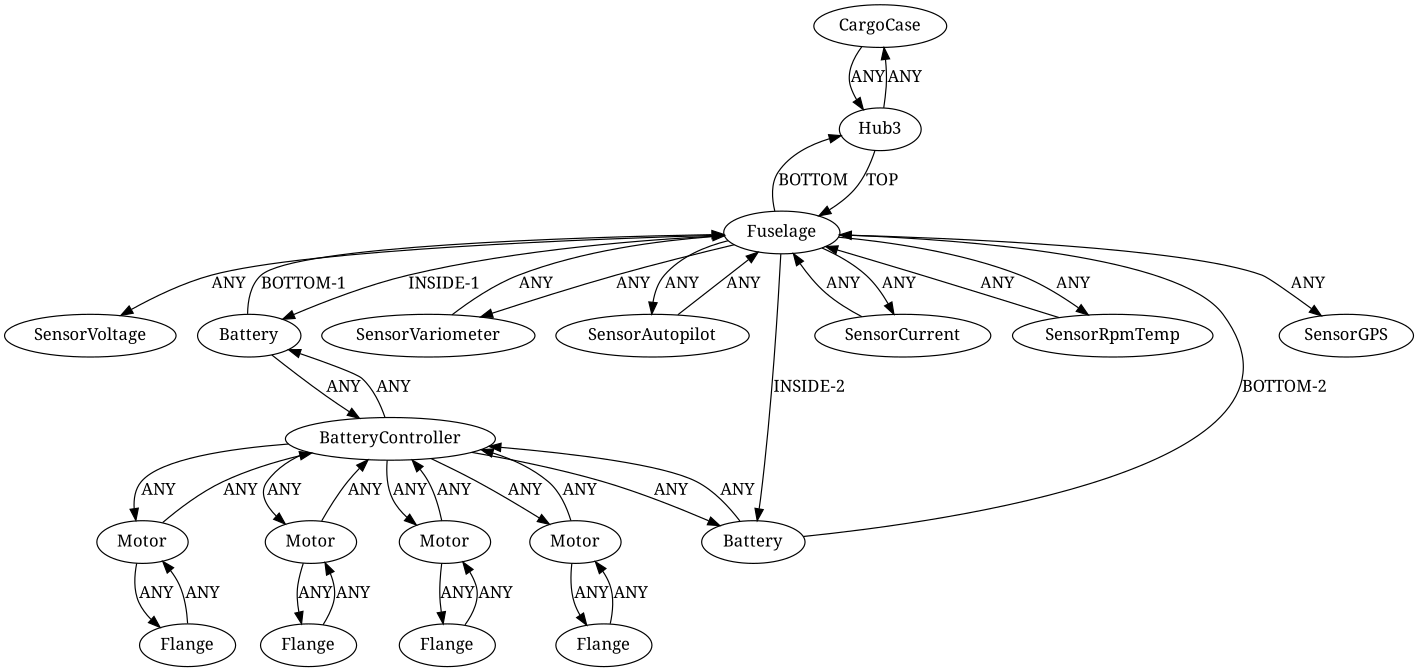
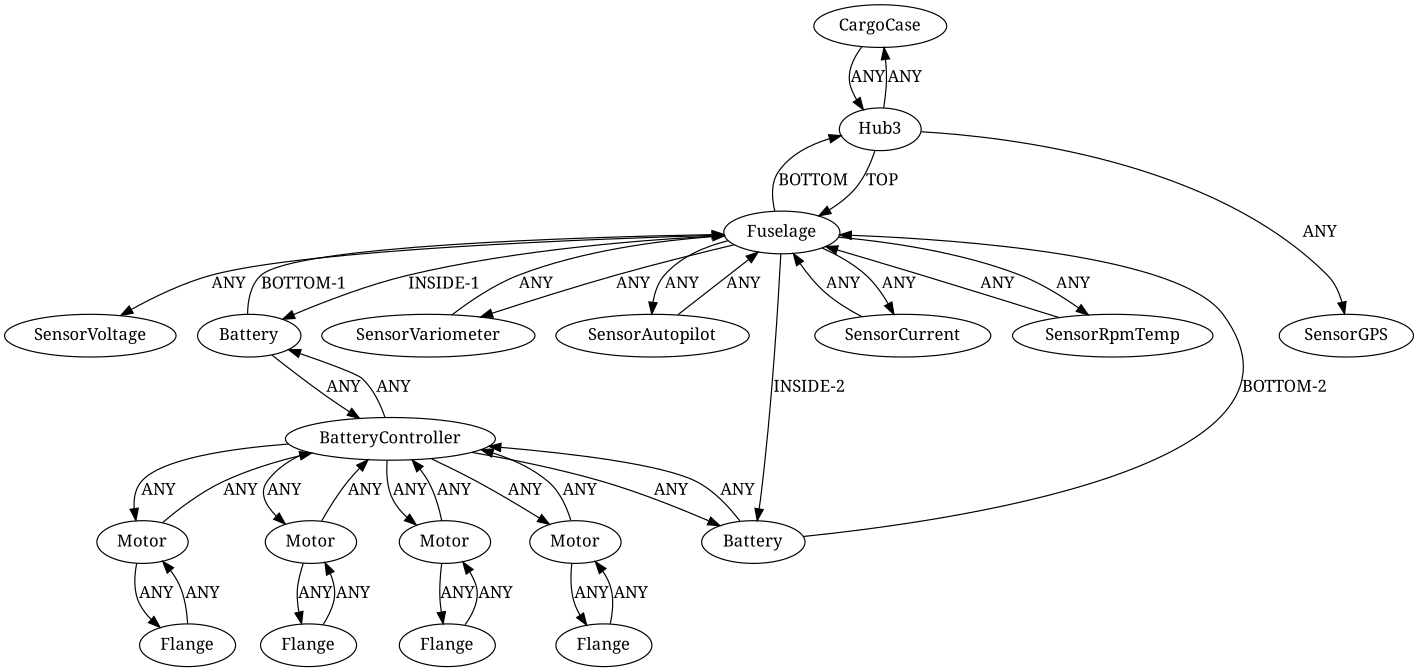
(1082, 247) -> (1152, 174)
